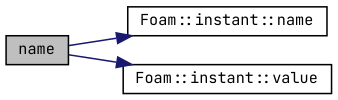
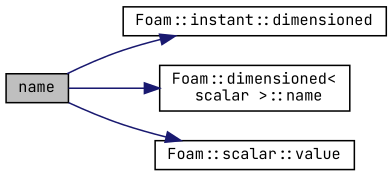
(227, 21) -> (255, 21)
(227, 79) -> (255, 155)
none -> (255, 88)
